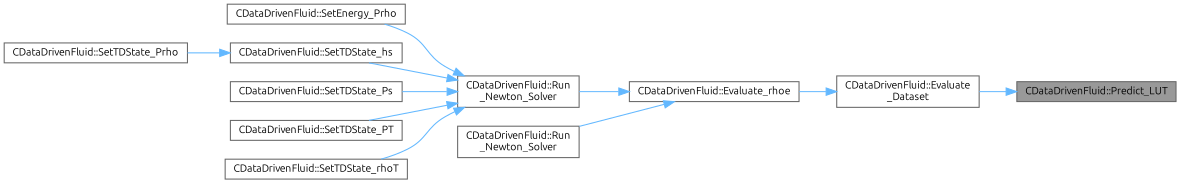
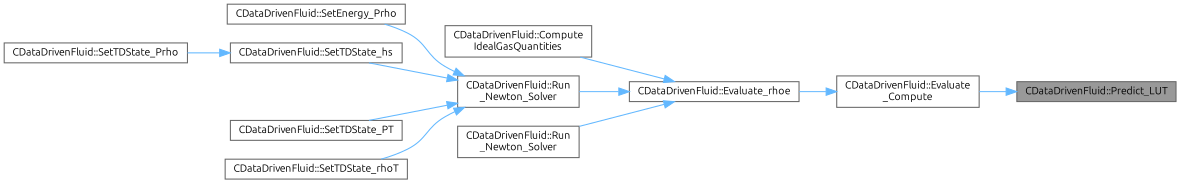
none -> (518, 41)
(316, 92) -> none
(908, 92) -> (908, 92)
